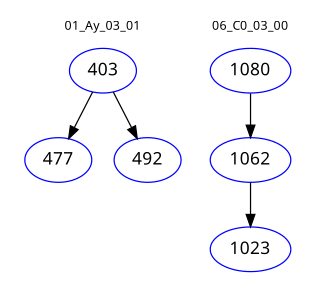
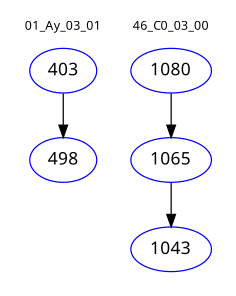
(251, 27) -> (171, 27)
(58, 160) -> none
(148, 160) -> (63, 160)
(251, 160) -> (171, 160)
(251, 249) -> (171, 249)
